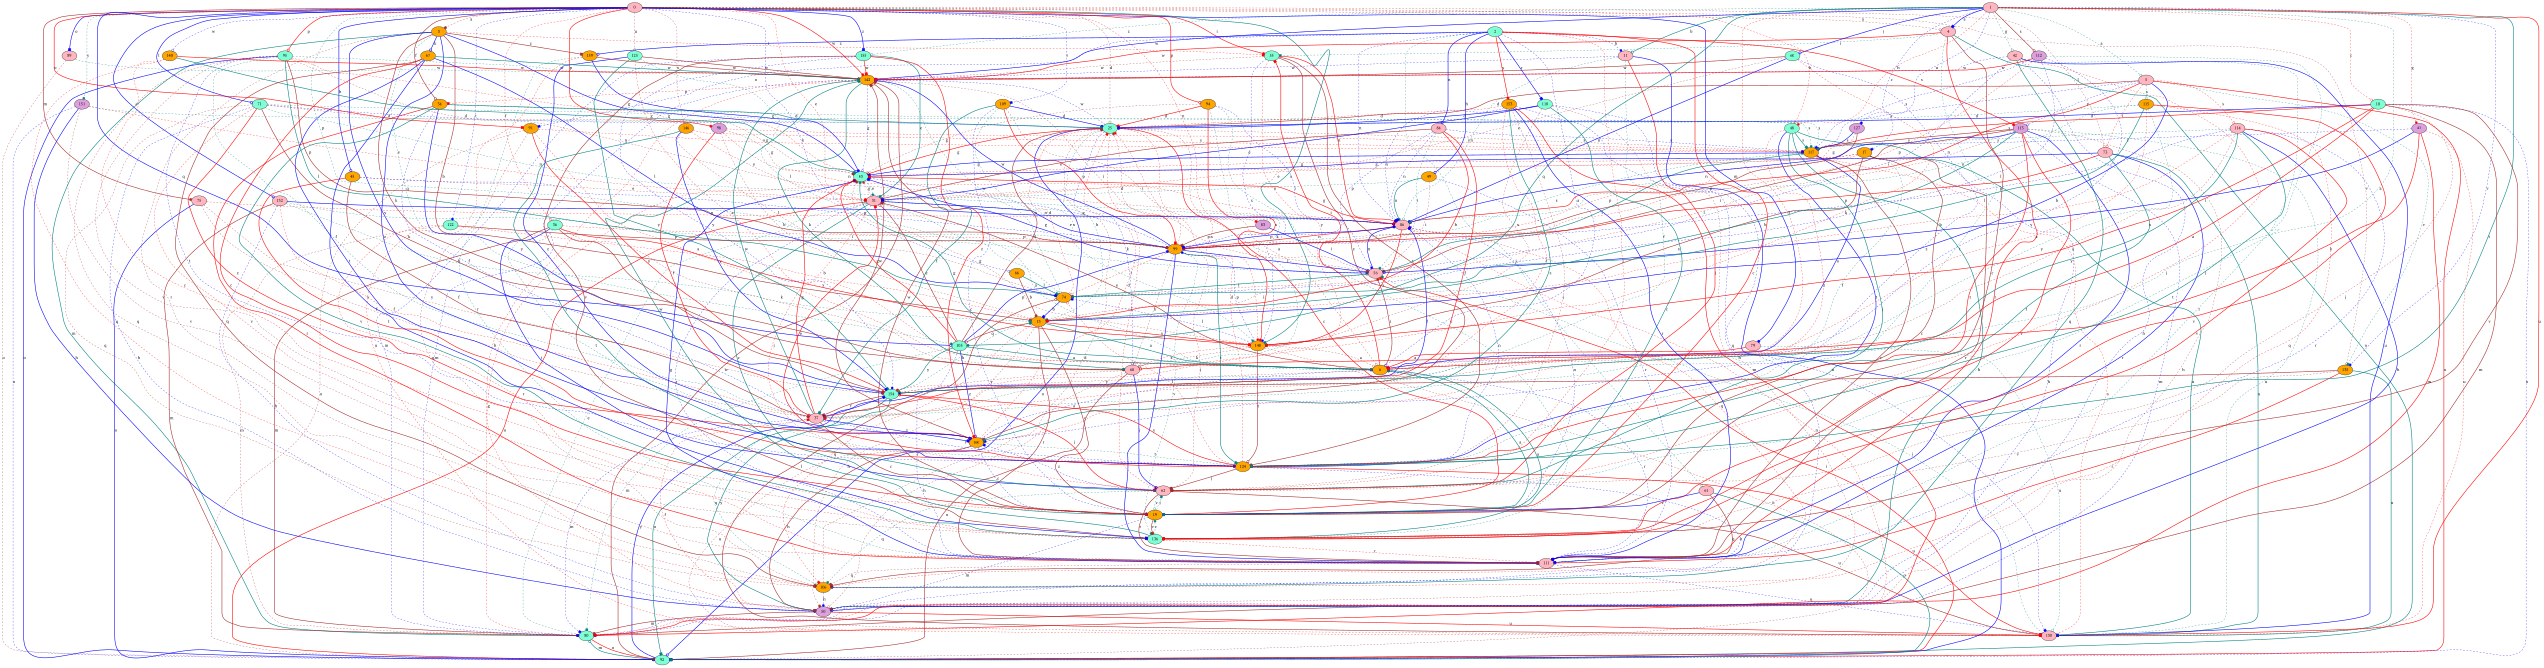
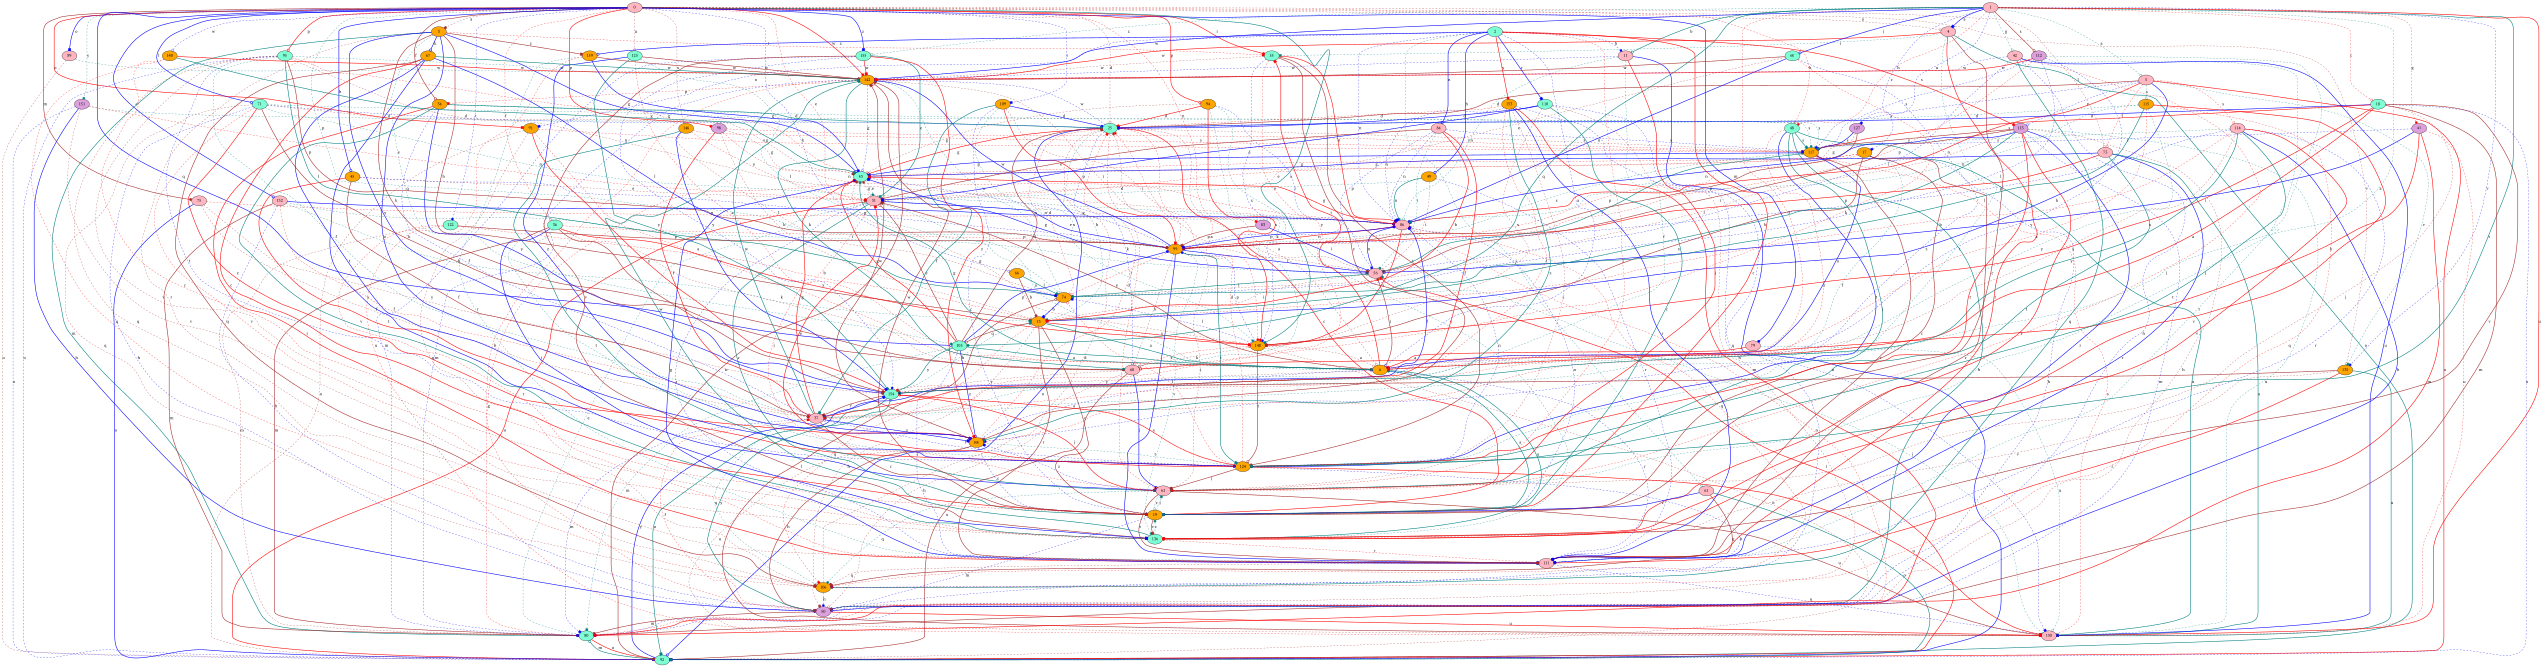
(24, 578) -> (24, 578)
